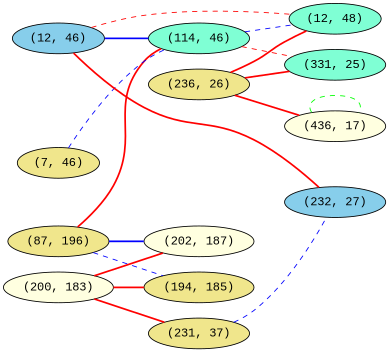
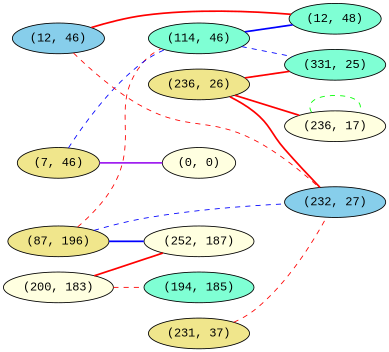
(190, 12) -> (190, 12)
(269, 28) -> (269, 28)
(127, 38) -> none
(262, 51) -> (267, 52)
(262, 57) -> (277, 139)
(195, 123) -> (195, 123)
(335, 126) -> (335, 126)
(125, 139) -> (125, 139)
none -> (199, 163)
(199, 241) -> (199, 241)
(119, 261) -> (189, 212)
(287, 277) -> (287, 277)
(129, 287) -> (129, 287)
(199, 287) -> (199, 287)
(129, 311) -> none
